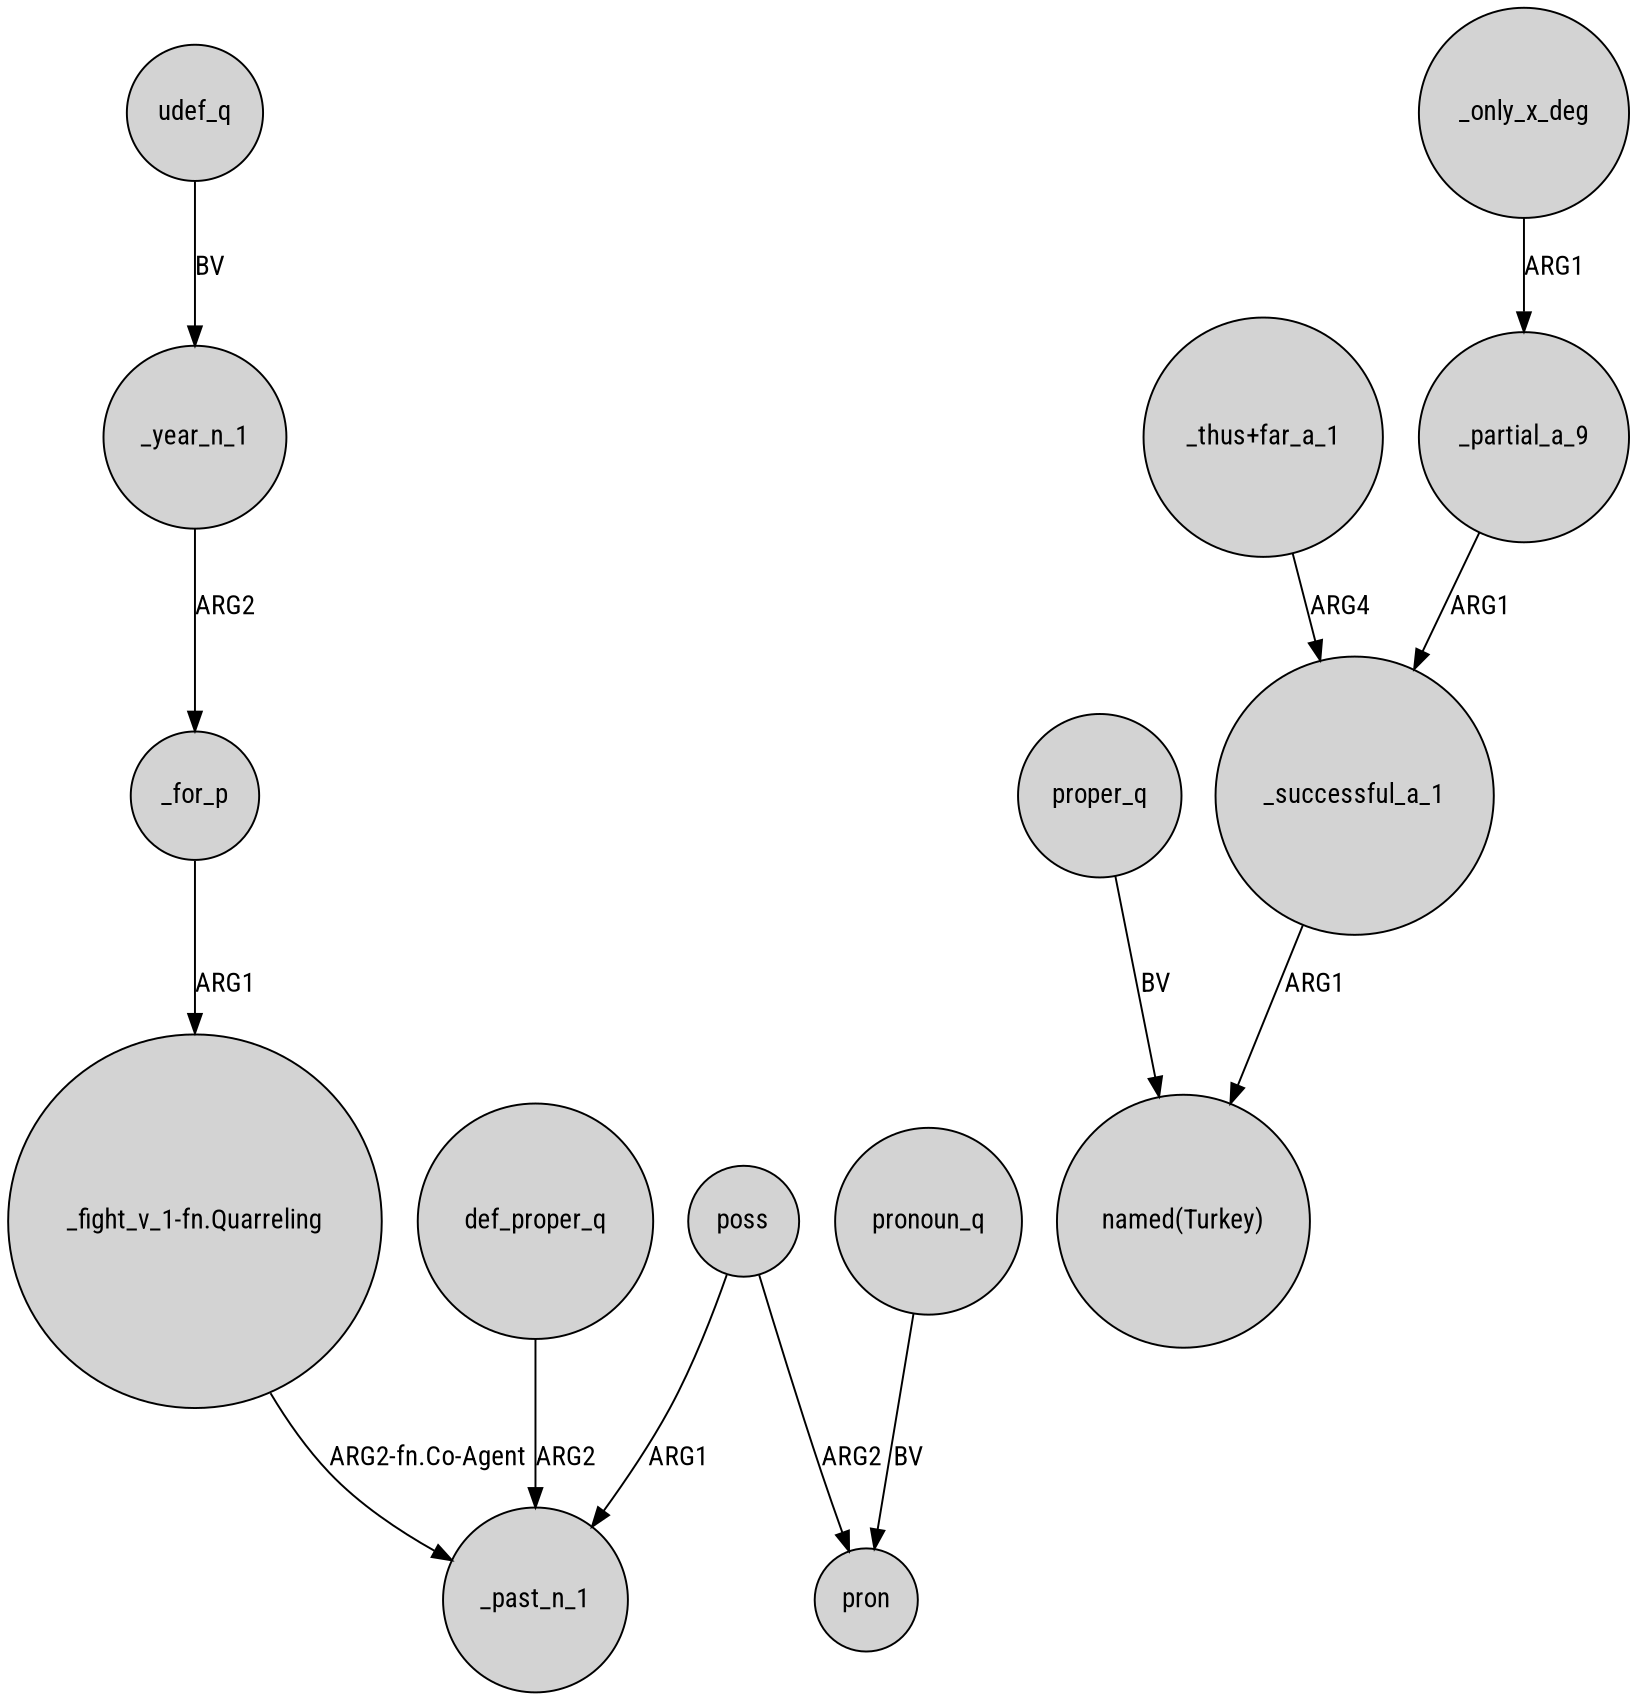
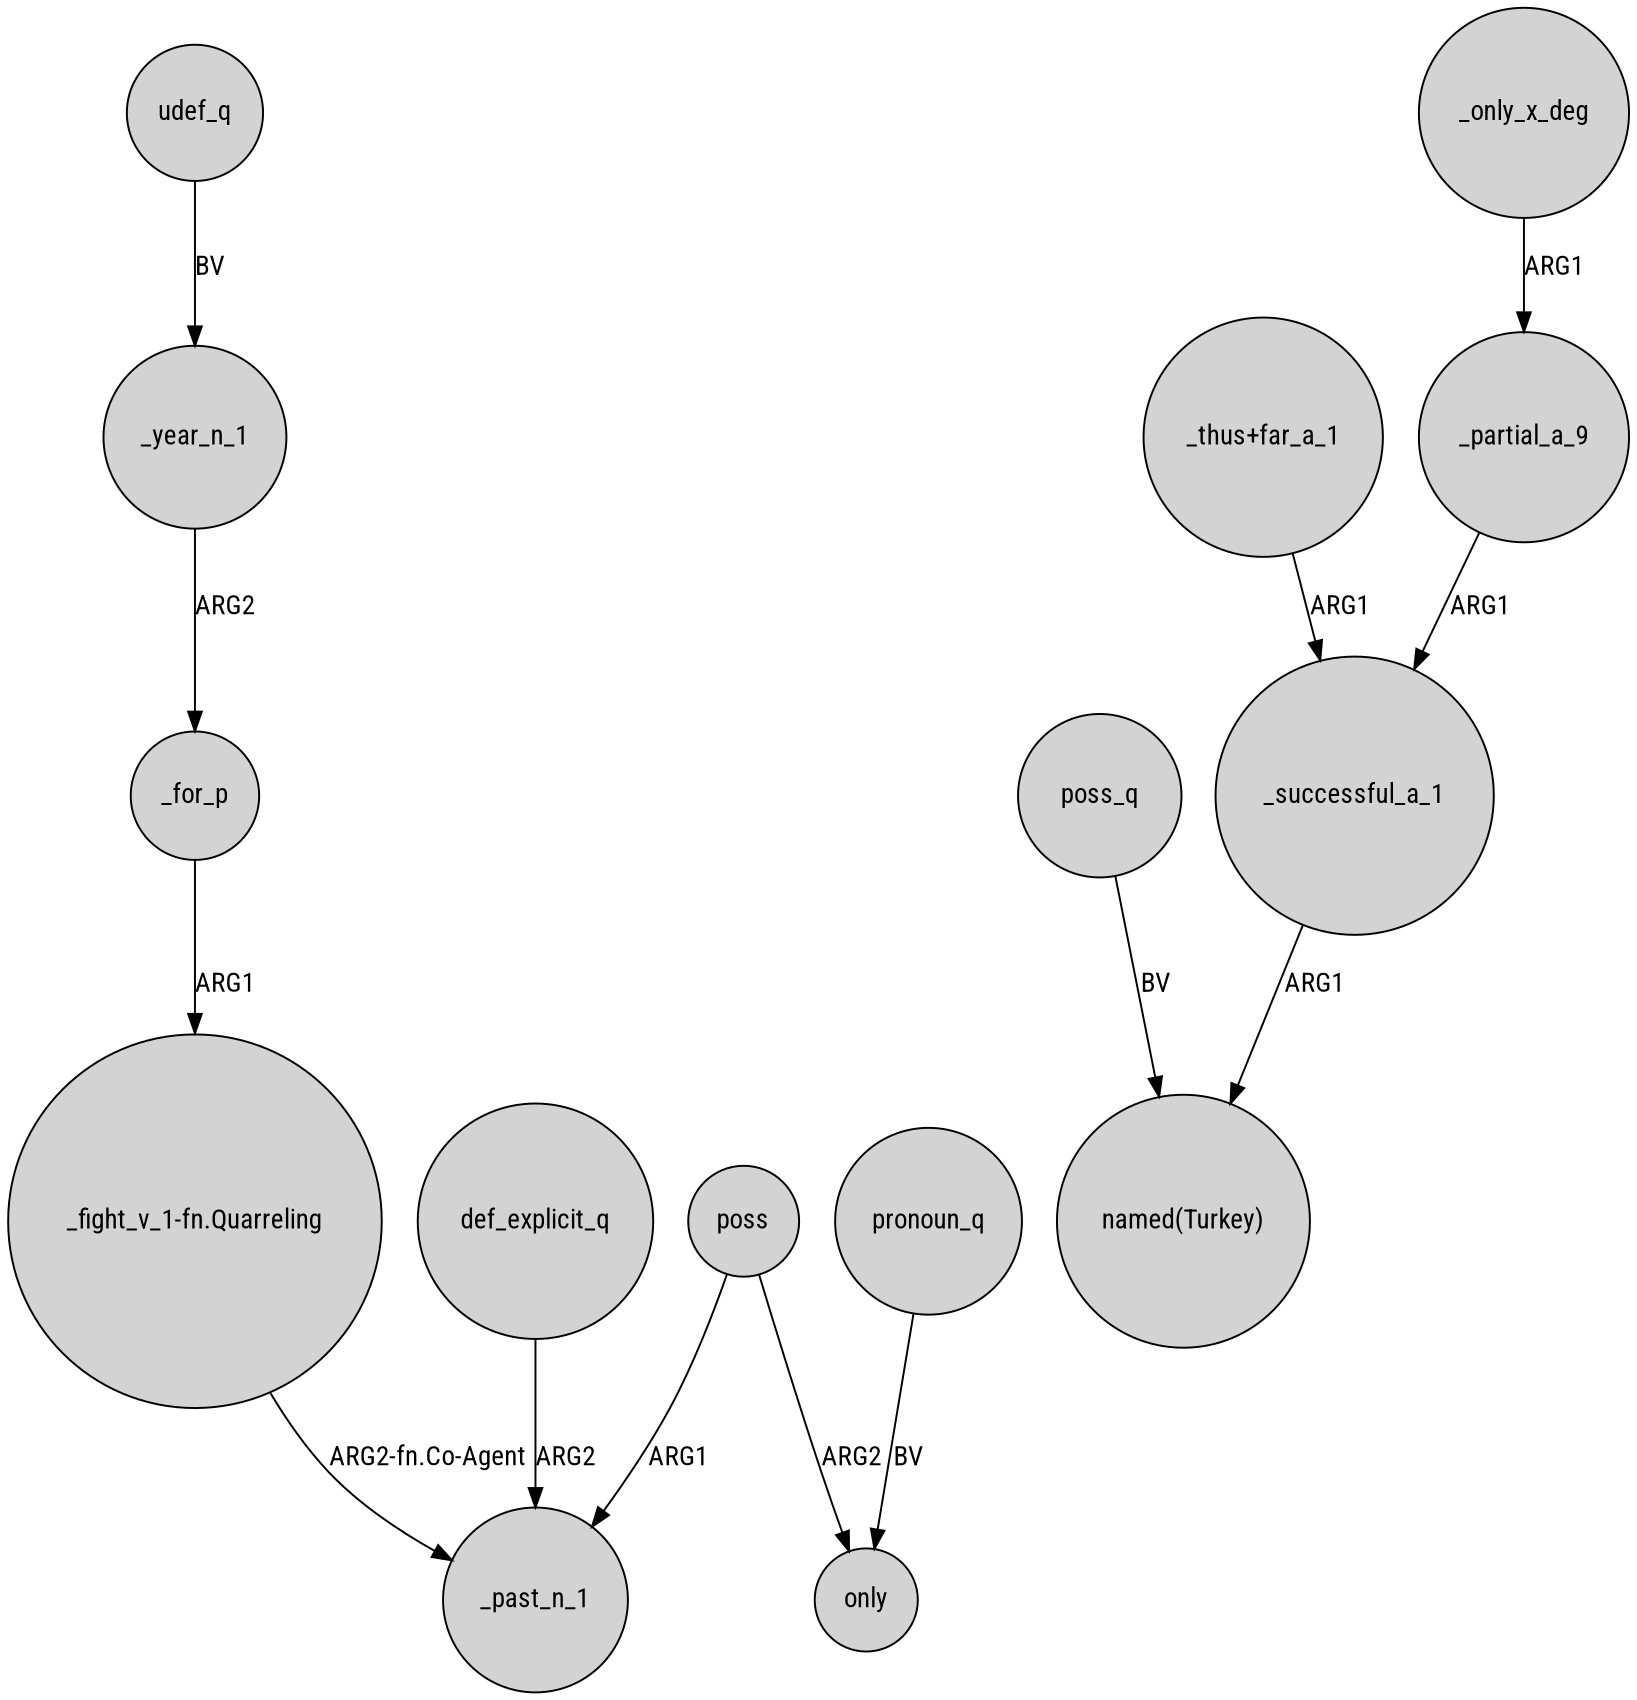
(1340, 607) -> (1340, 607)
(1100, 796) -> (1100, 796)
(535, 1221) -> (535, 1221)
(866, 1600) -> (866, 1600)
